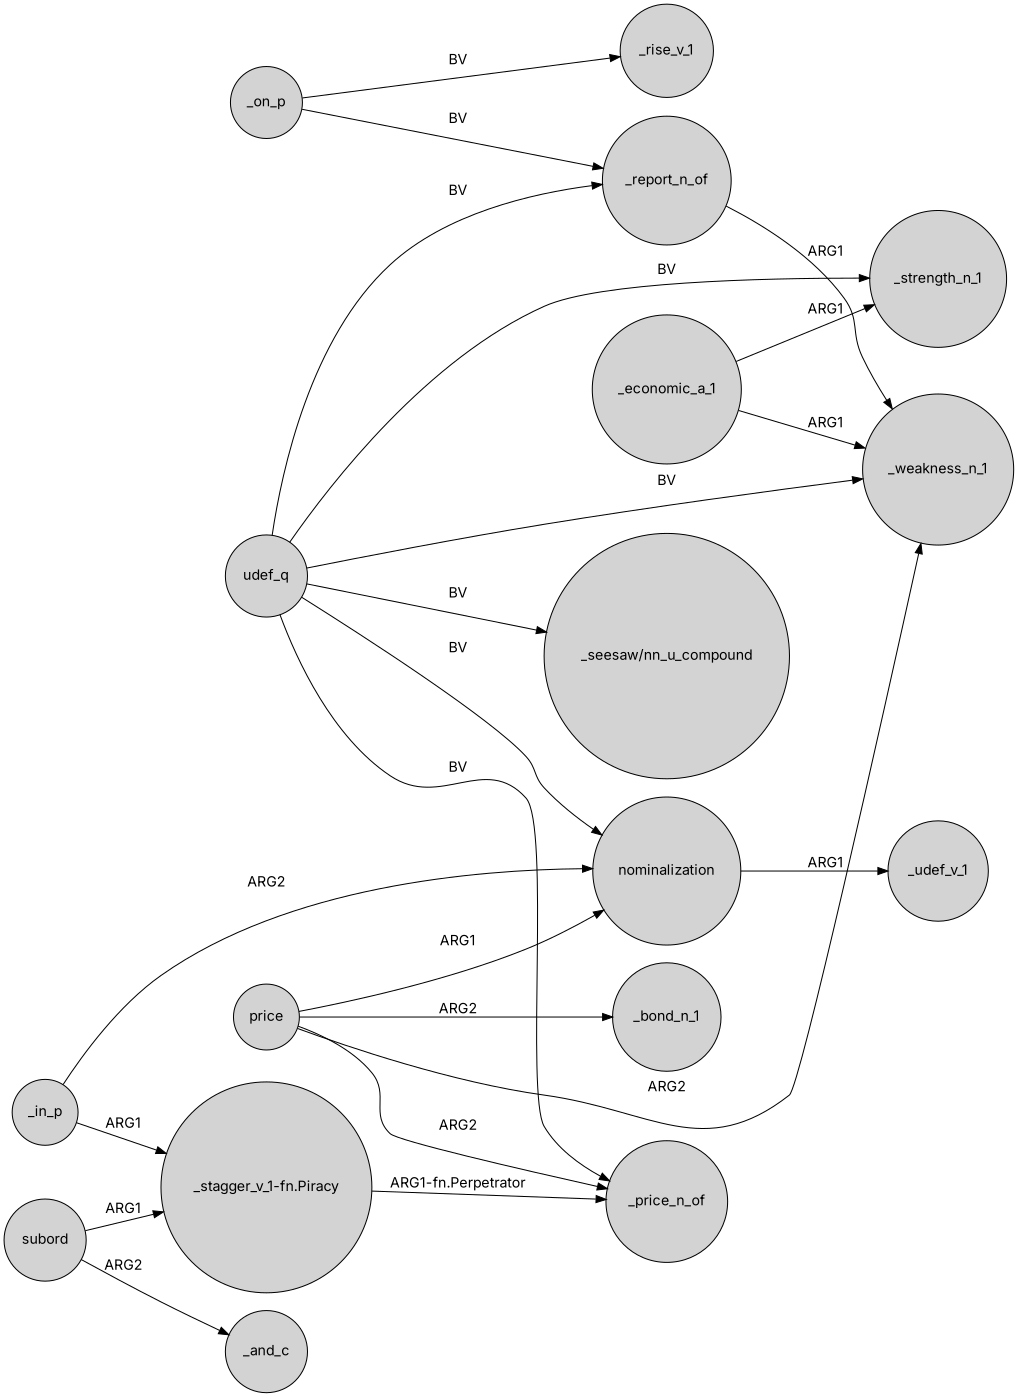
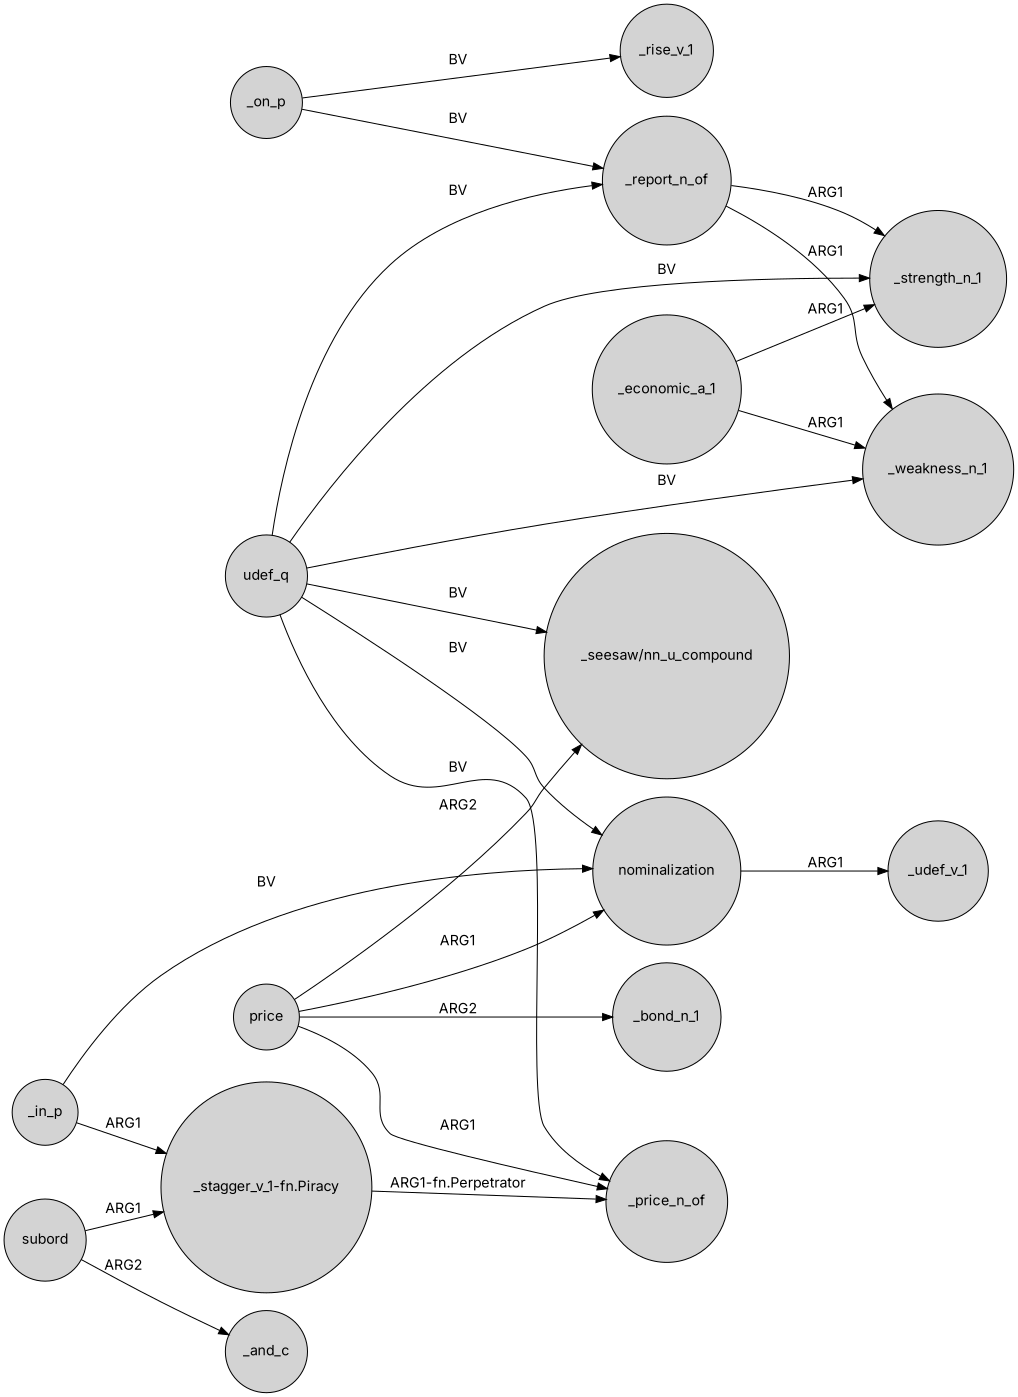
none -> (806, 200)
(266, 883) -> (266, 883)
(797, 1074) -> (445, 888)
(458, 1126) -> (458, 1126)
